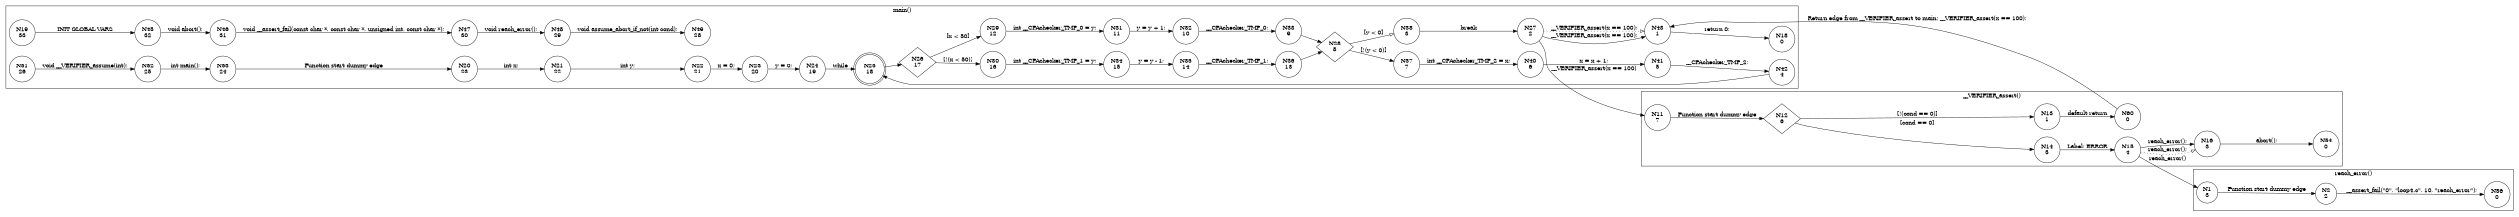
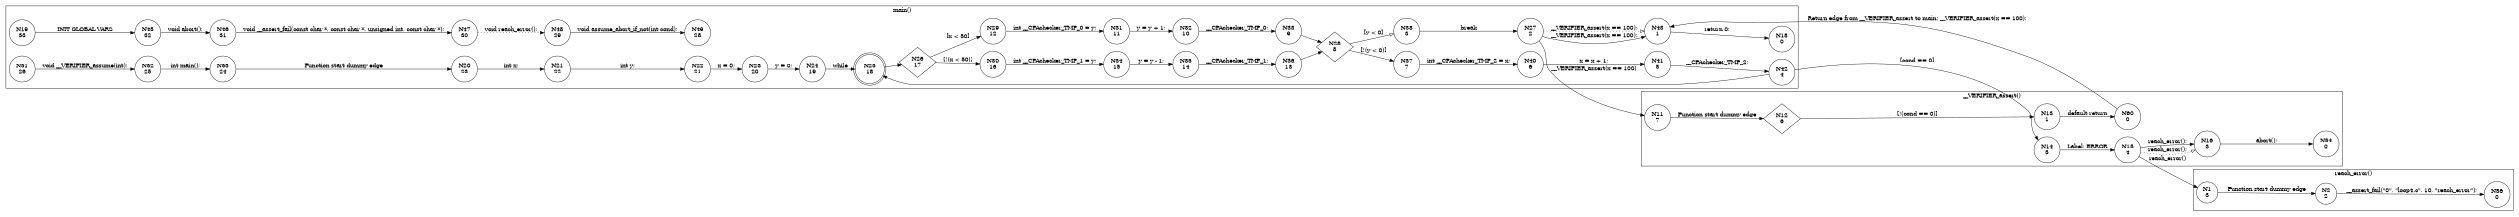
(509, 33) -> (509, 33)
(1912, 141) -> (1930, 69)
